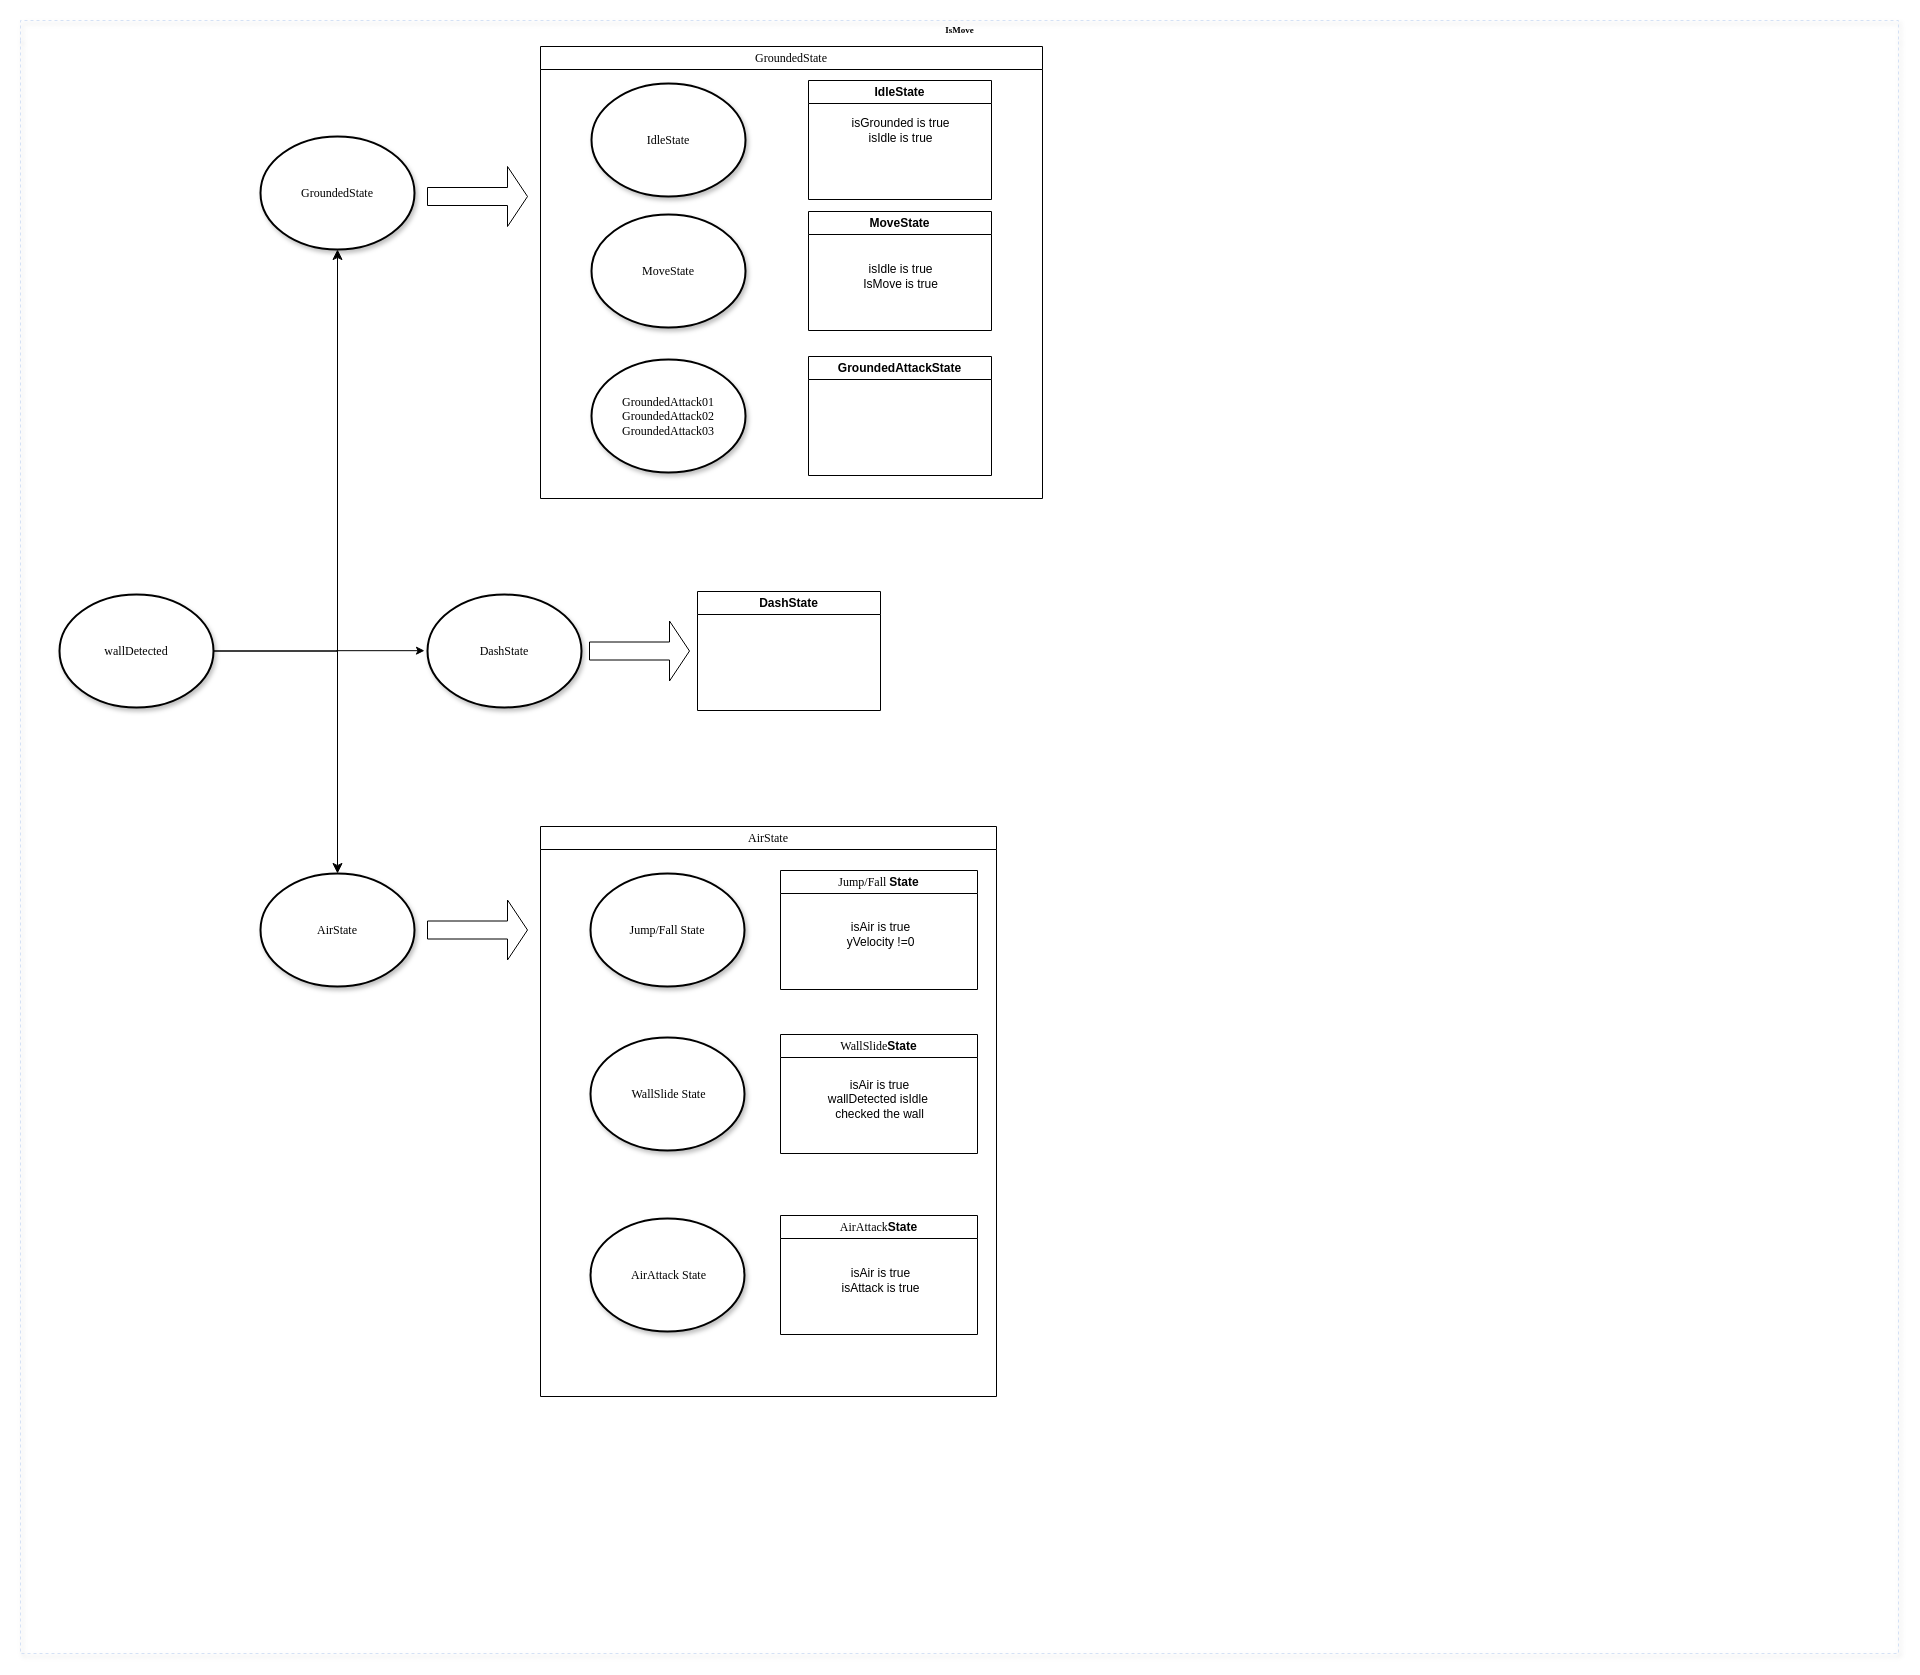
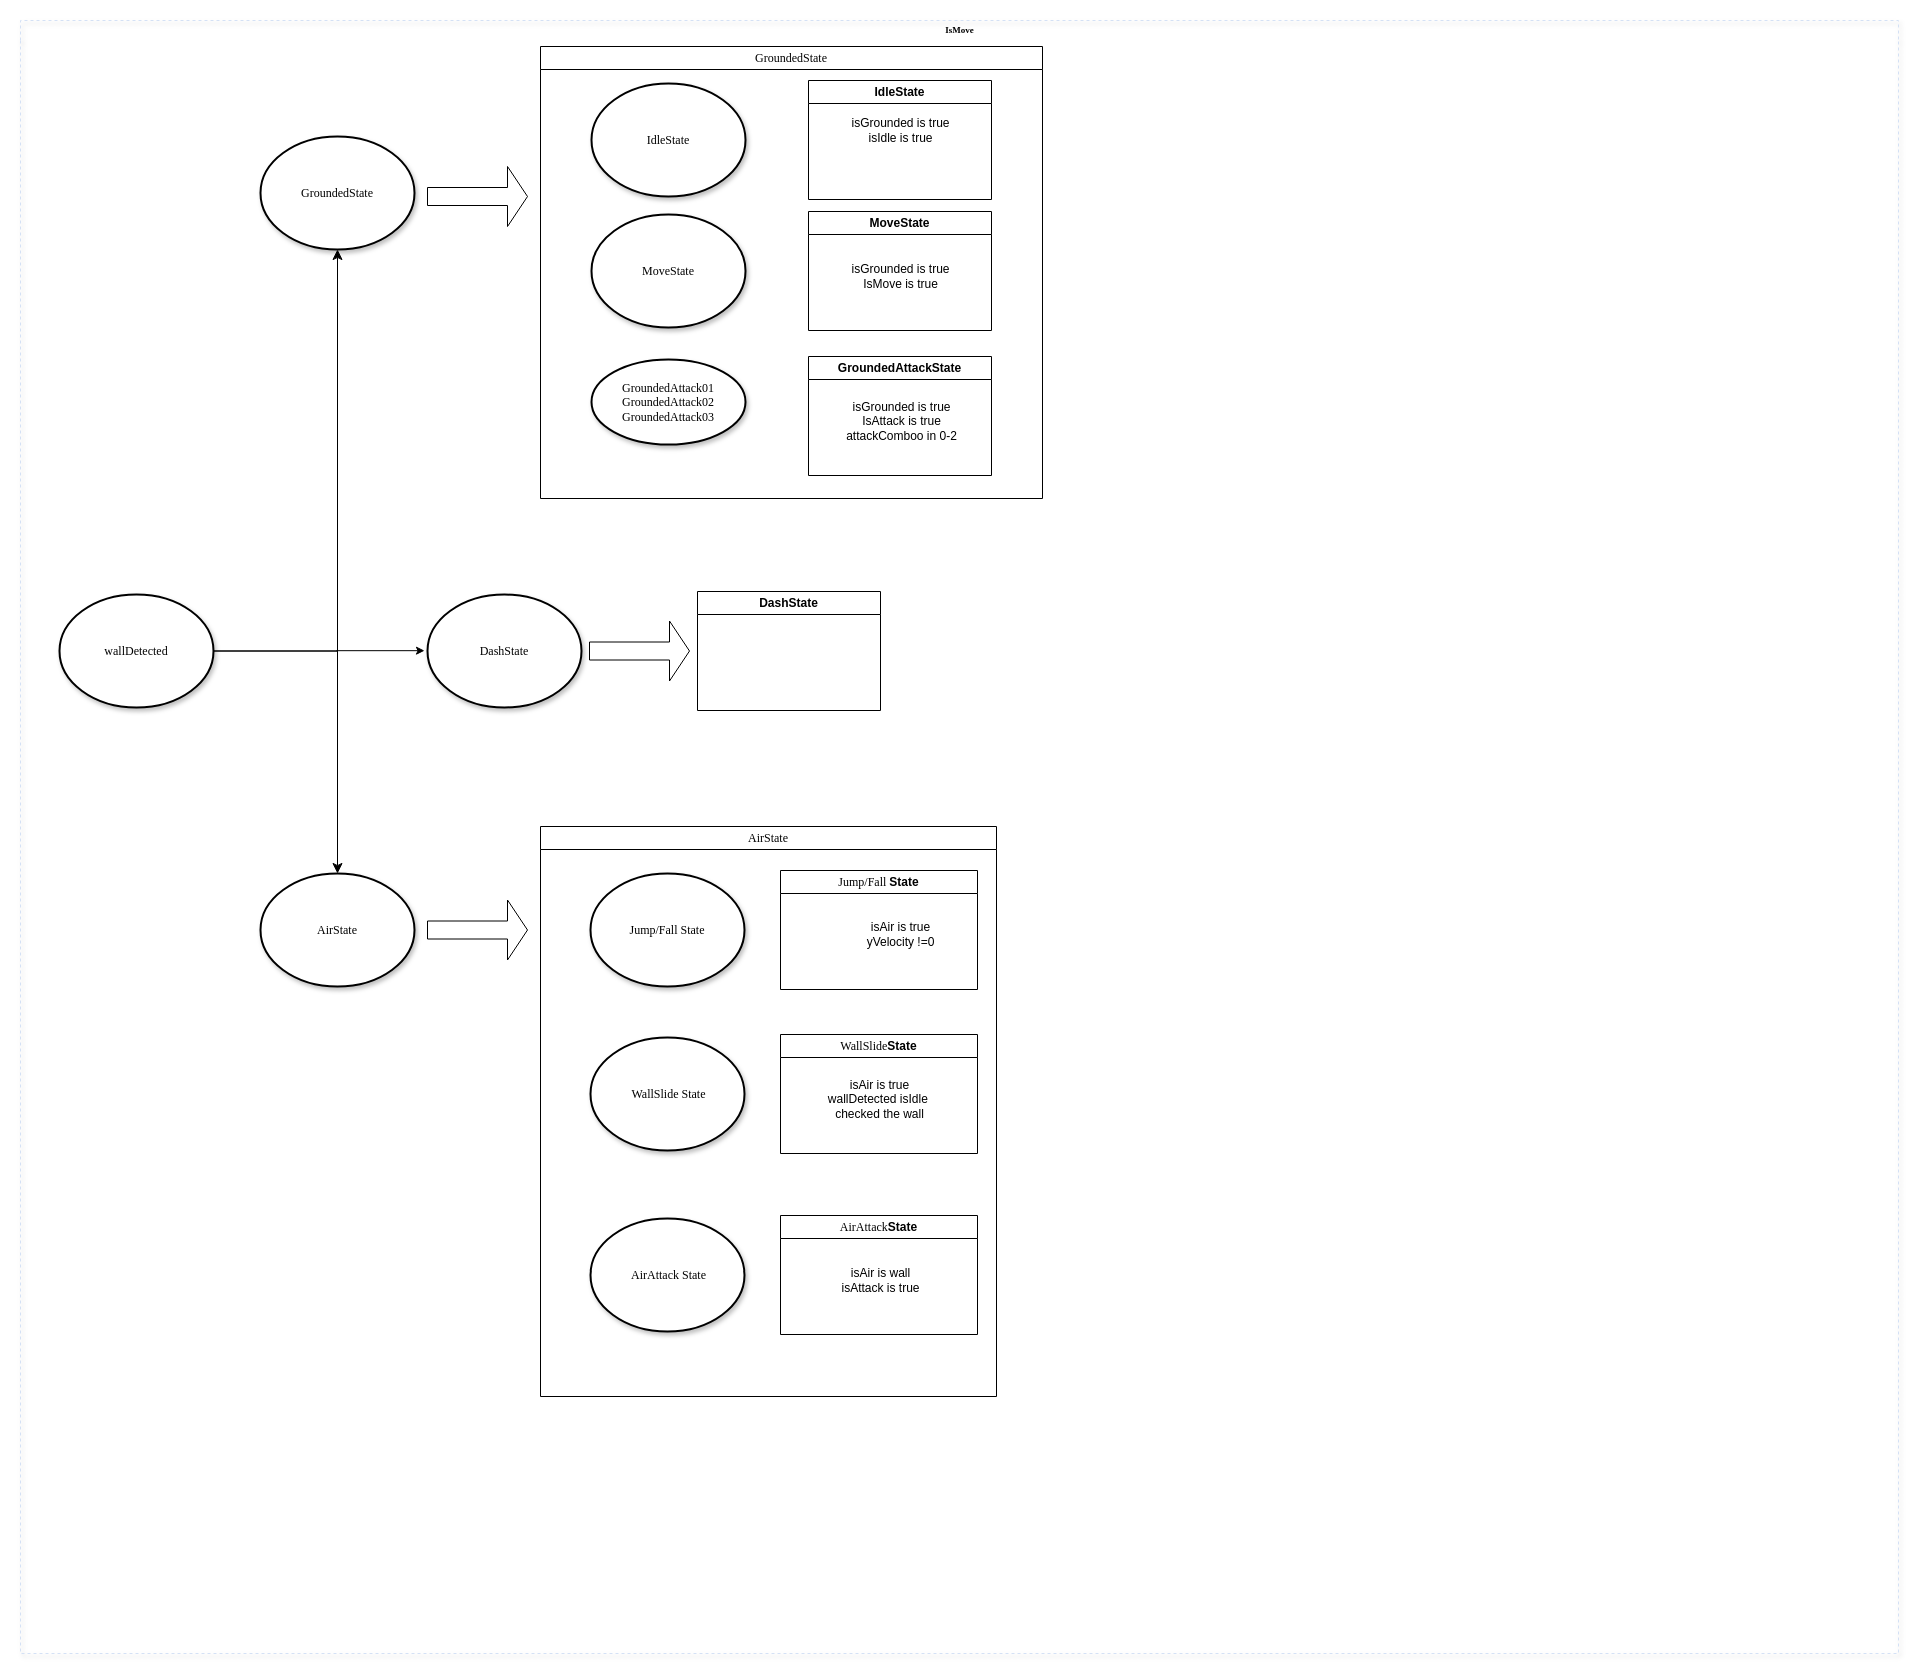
(901, 277) -> (901, 277)
(669, 416) -> (669, 402)
none -> (901, 421)
(880, 934) -> (900, 934)
(881, 1281) -> (881, 1281)
